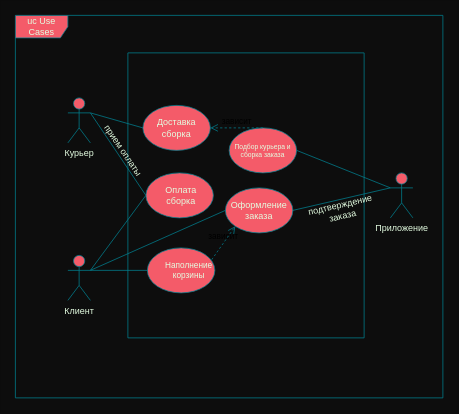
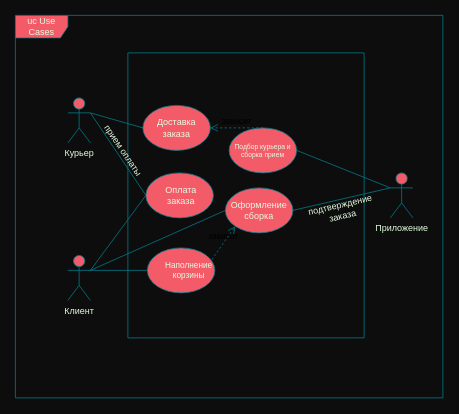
(177, 128) -> (177, 128)
(263, 150) -> (263, 150)
(181, 195) -> (181, 195)
(259, 210) -> (259, 210)
